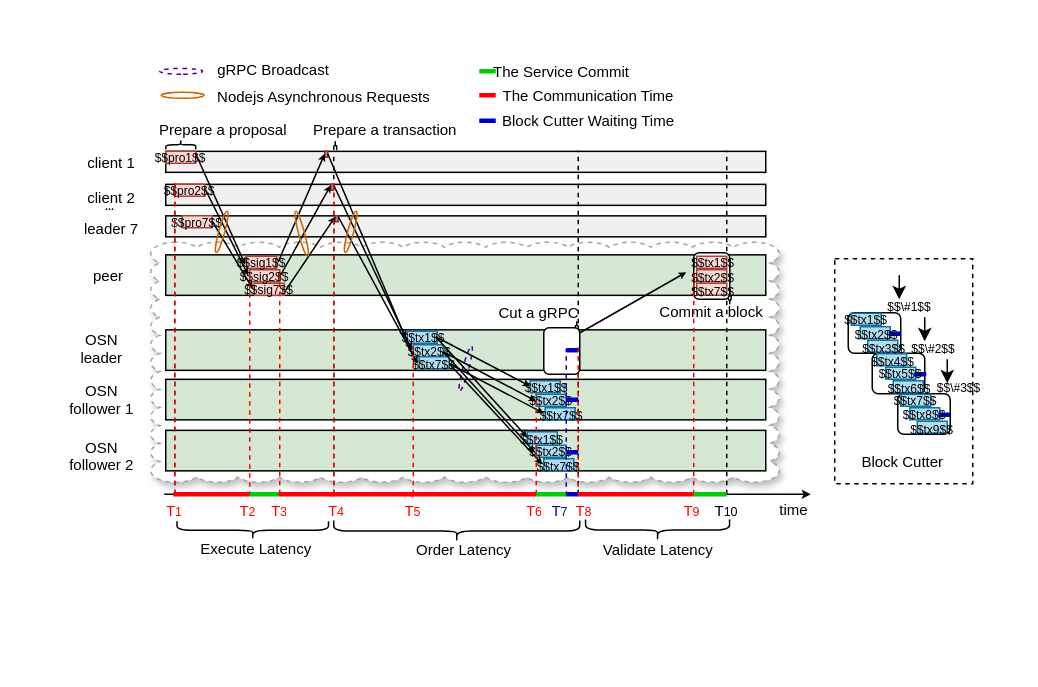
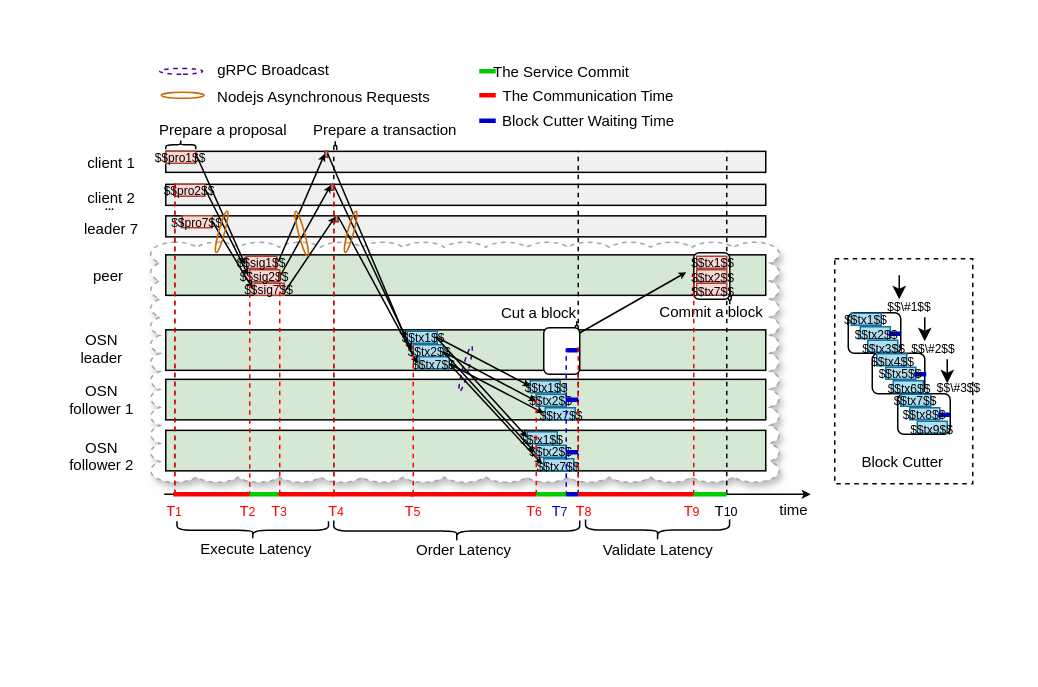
(539, 313) -> (539, 313)
